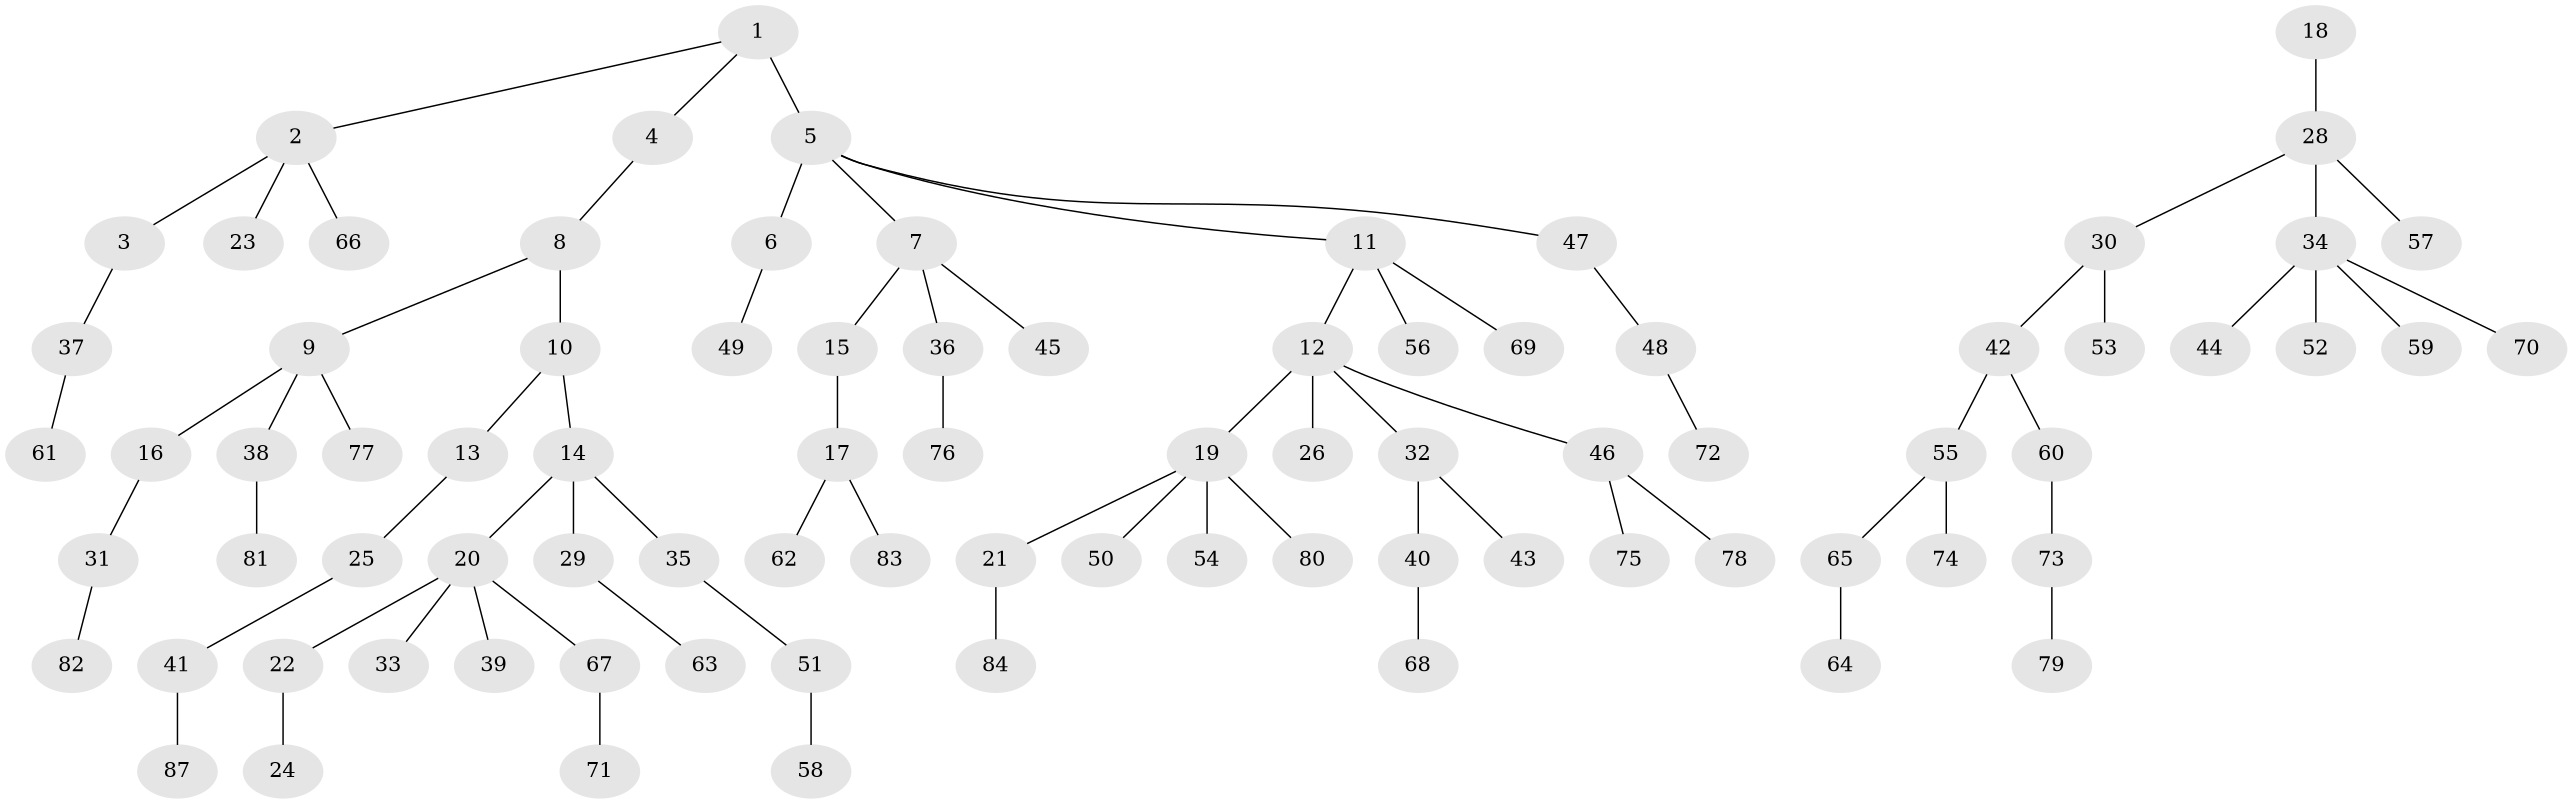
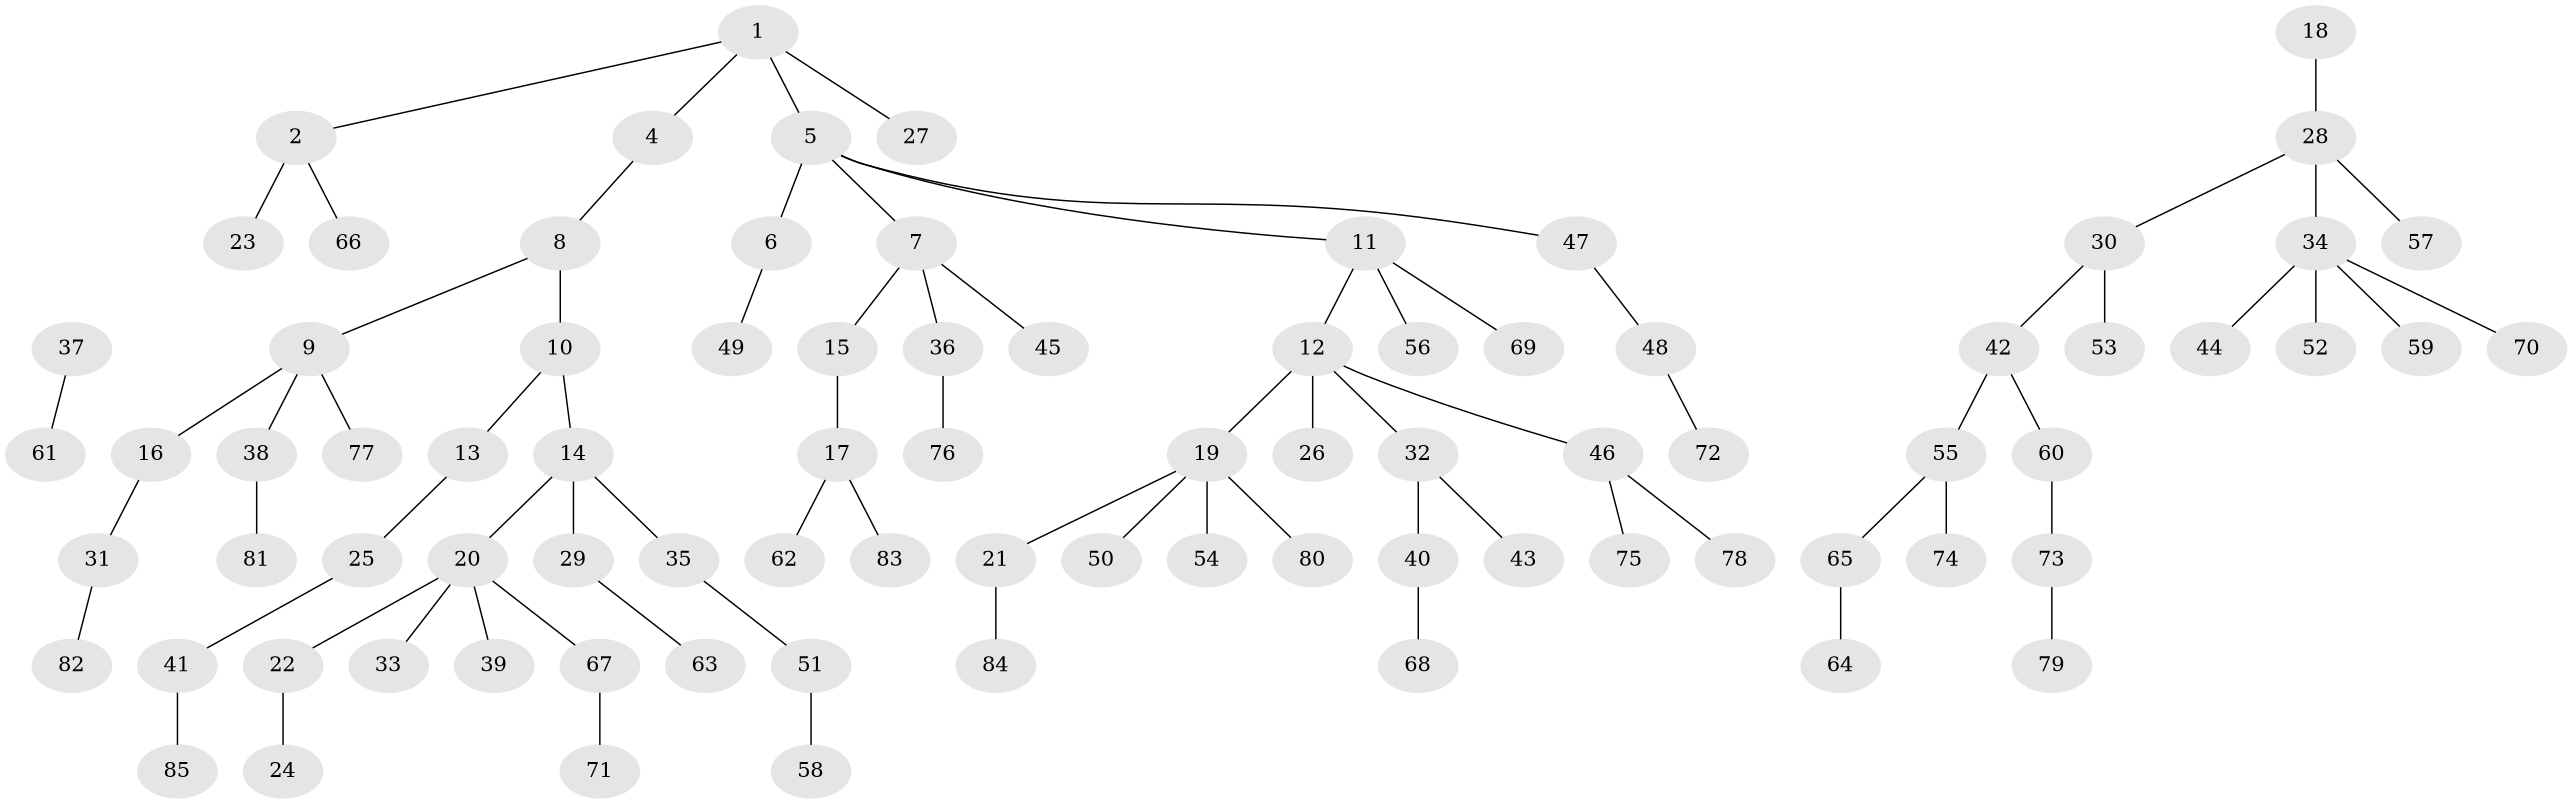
none -> (917, 138)
(125, 243) -> none
(177, 771) -> (177, 771)
